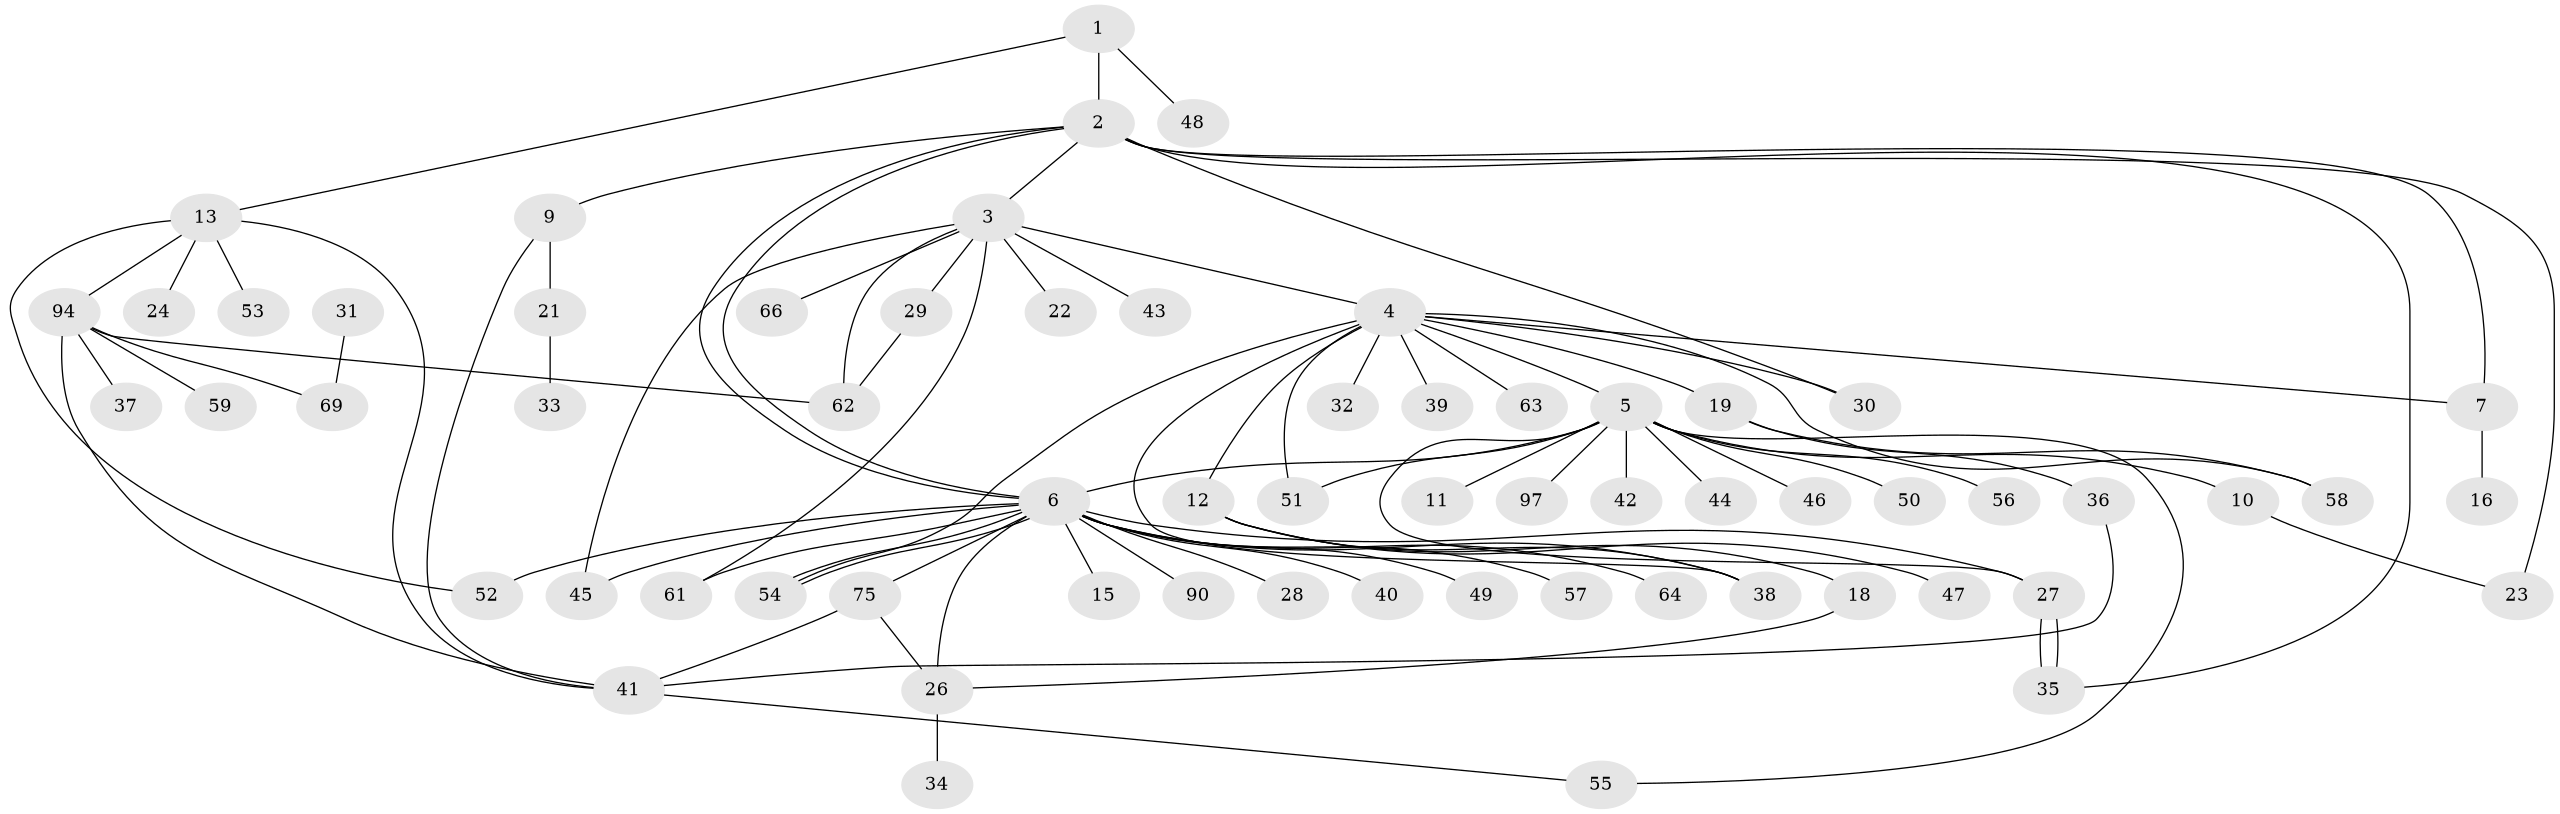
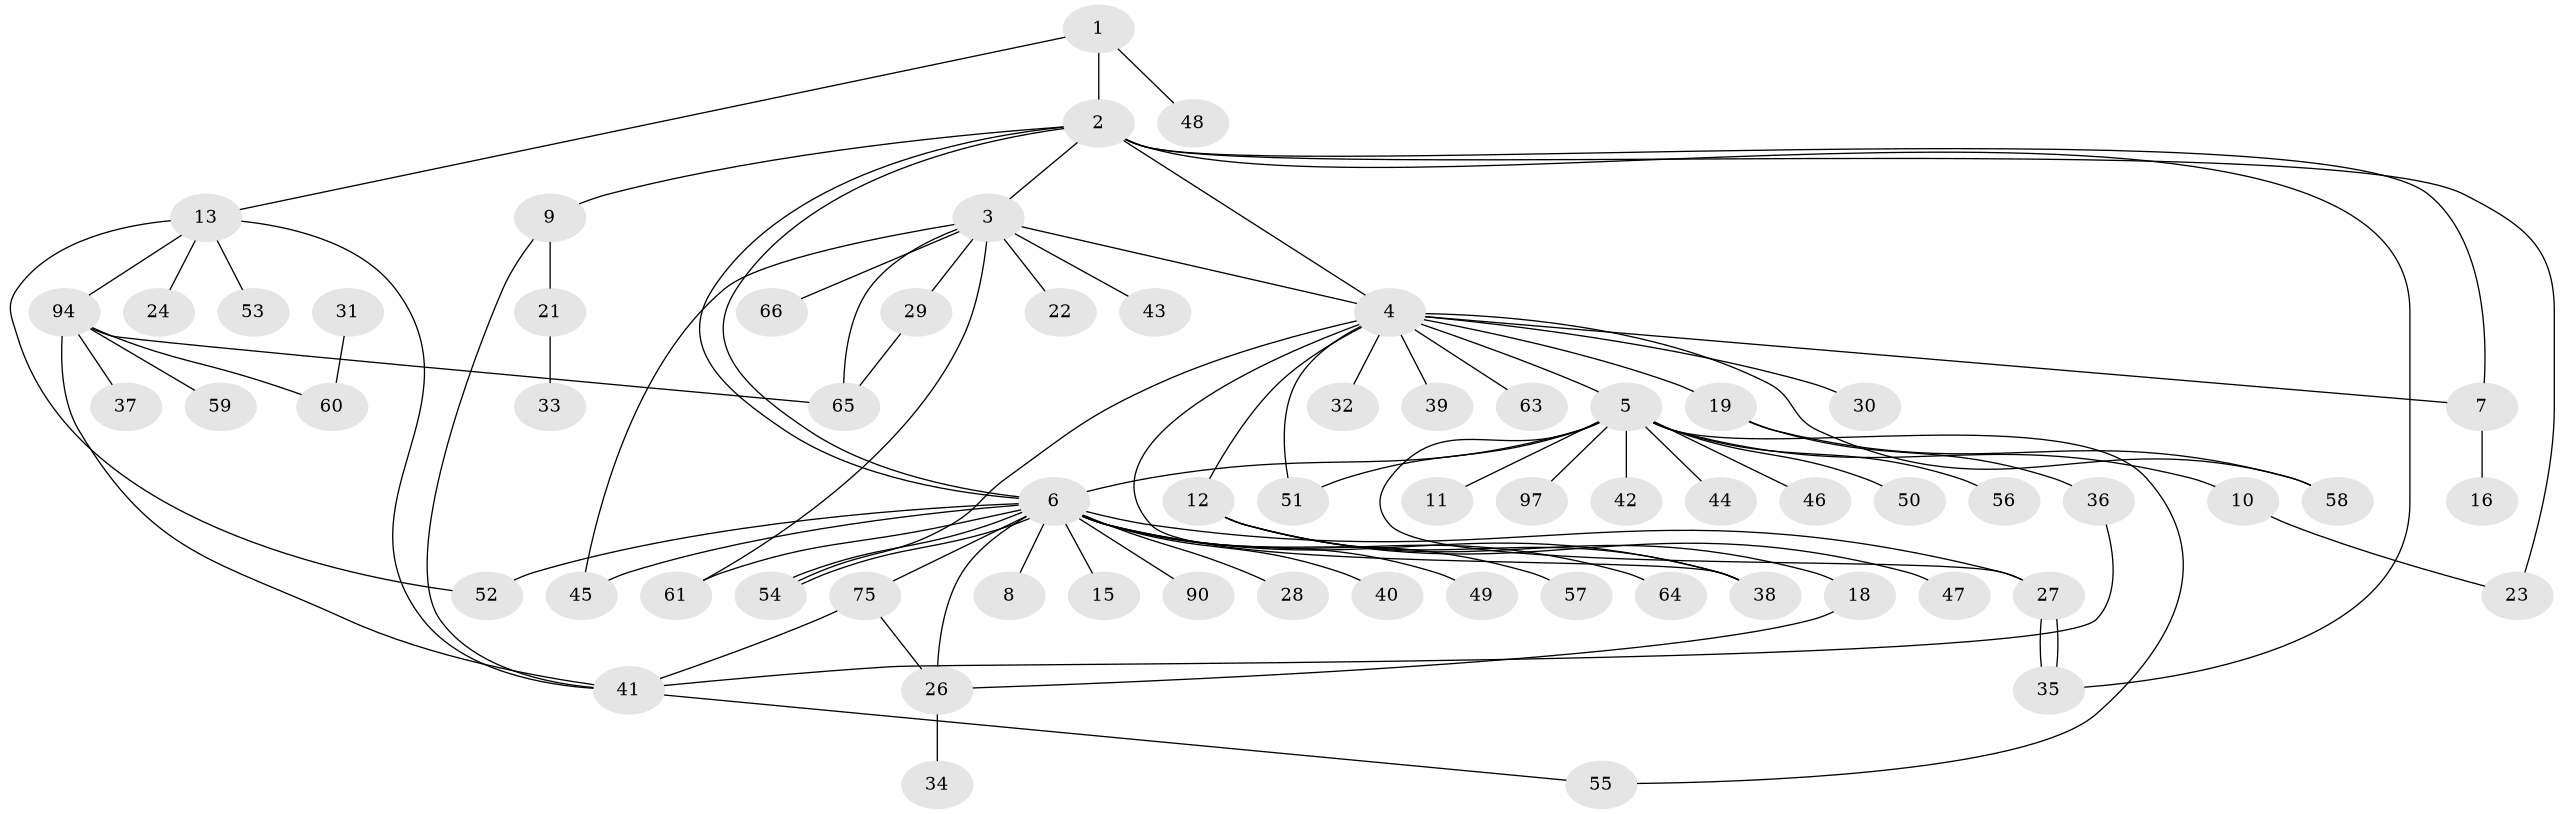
(1480, 269) -> (1244, 218)
(332, 407) -> (332, 407)
(844, 407) -> (844, 407)
none -> (1010, 596)
